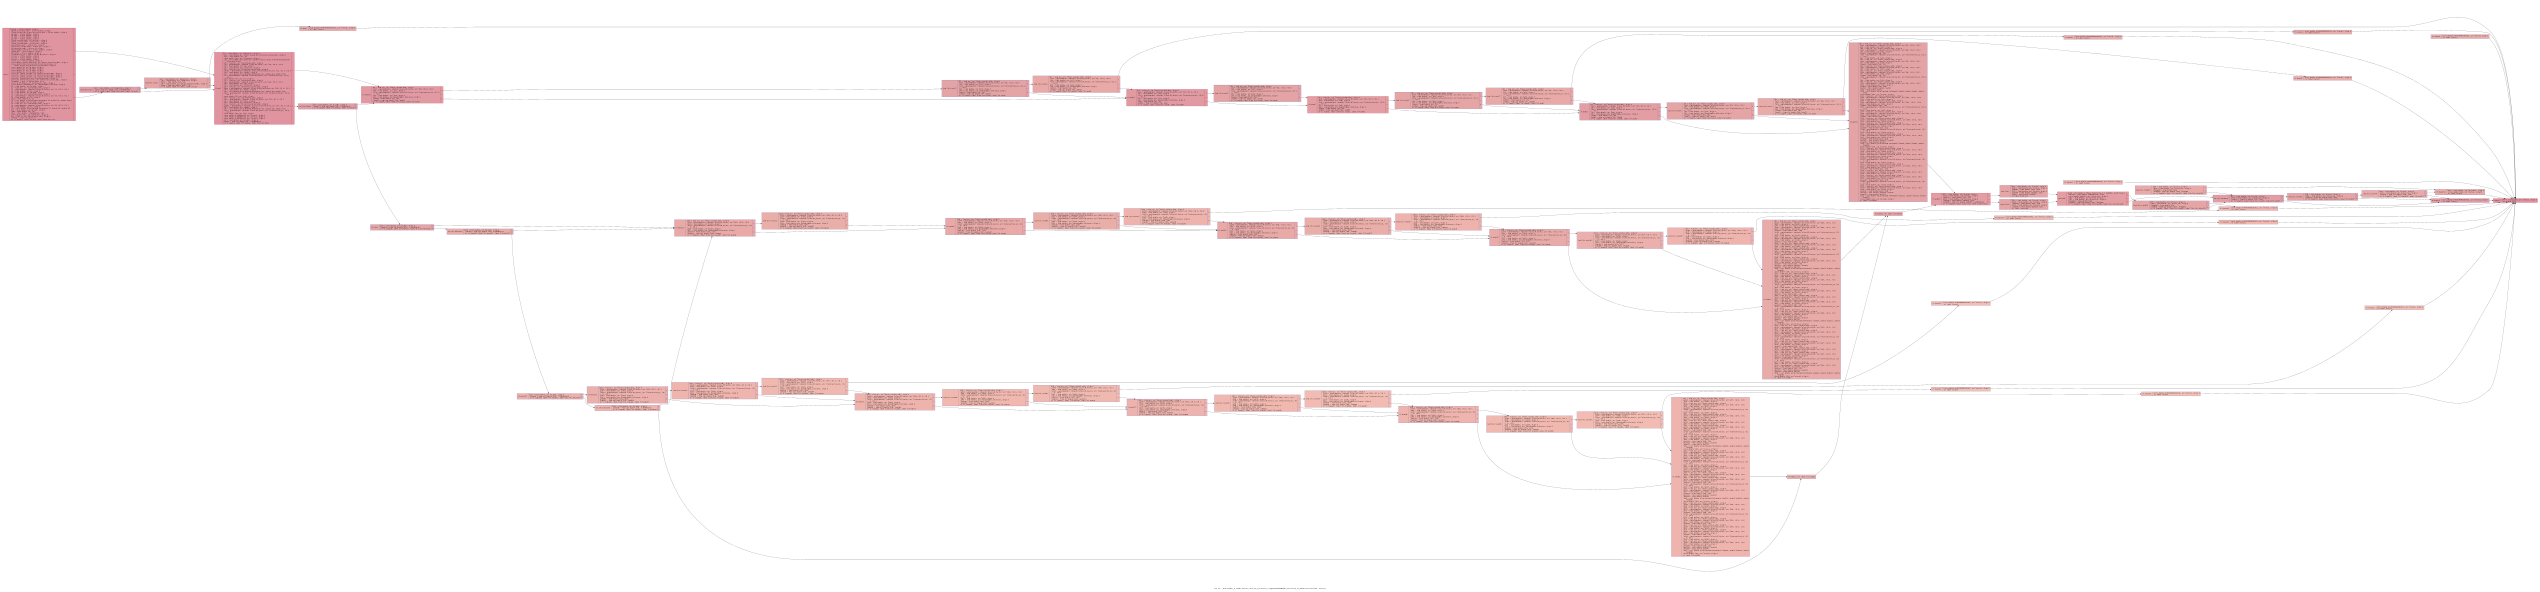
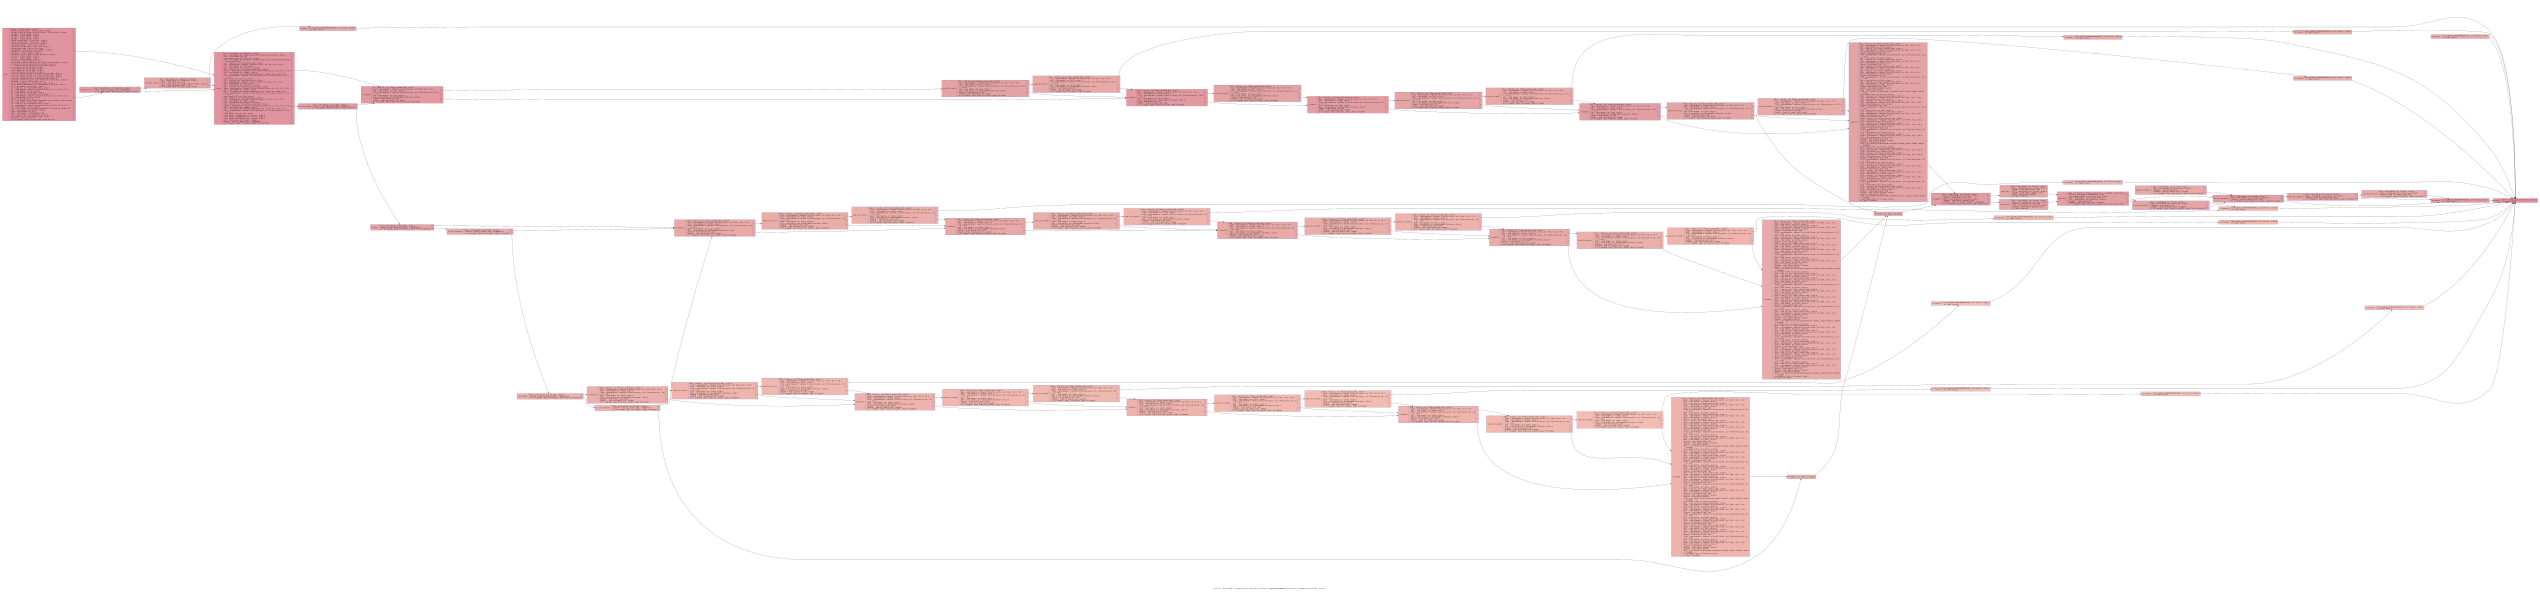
(1755, 107) -> (1801, 173)
(2460, 192) -> none
none -> (895, 215)
